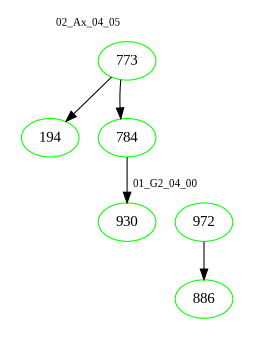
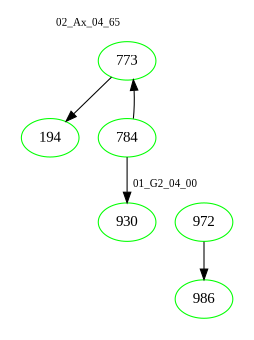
(89, 23) -> (89, 23)
(120, 94) -> (134, 105)
(204, 299) -> (204, 299)
